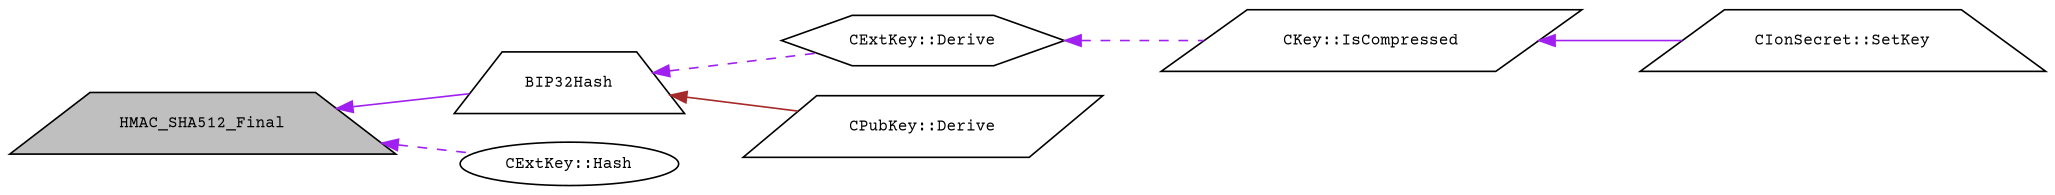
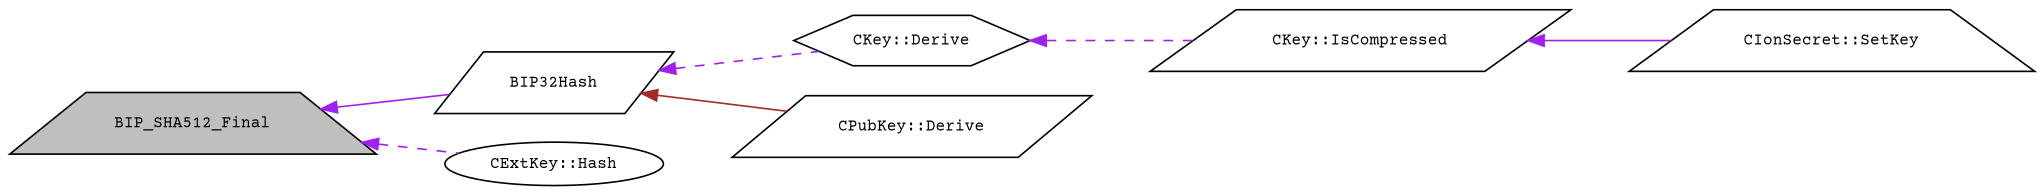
(923, 41) -> (912, 41)
(569, 83) -> (554, 83)
(203, 123) -> (193, 123)
